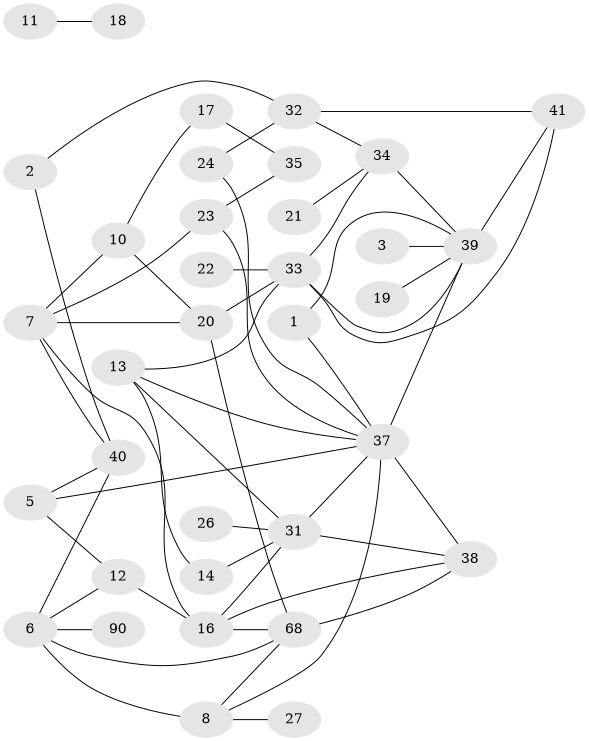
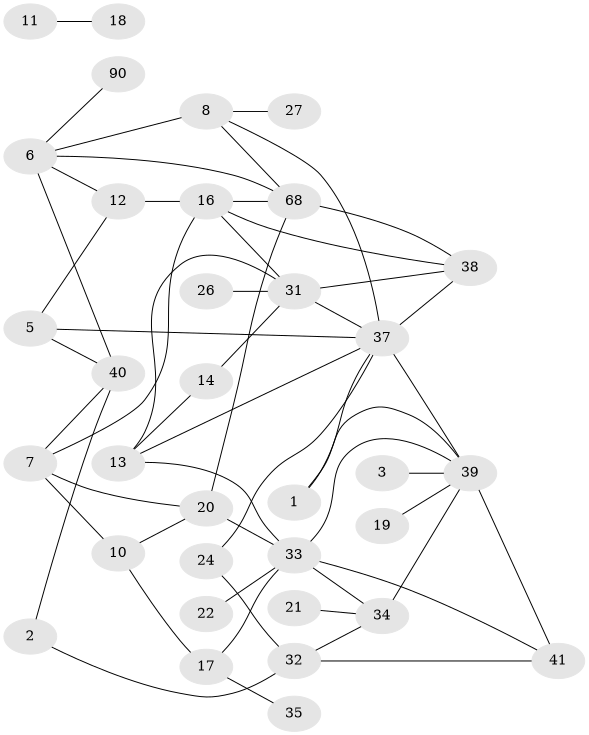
(206, 217) -> none
none -> (247, 618)
